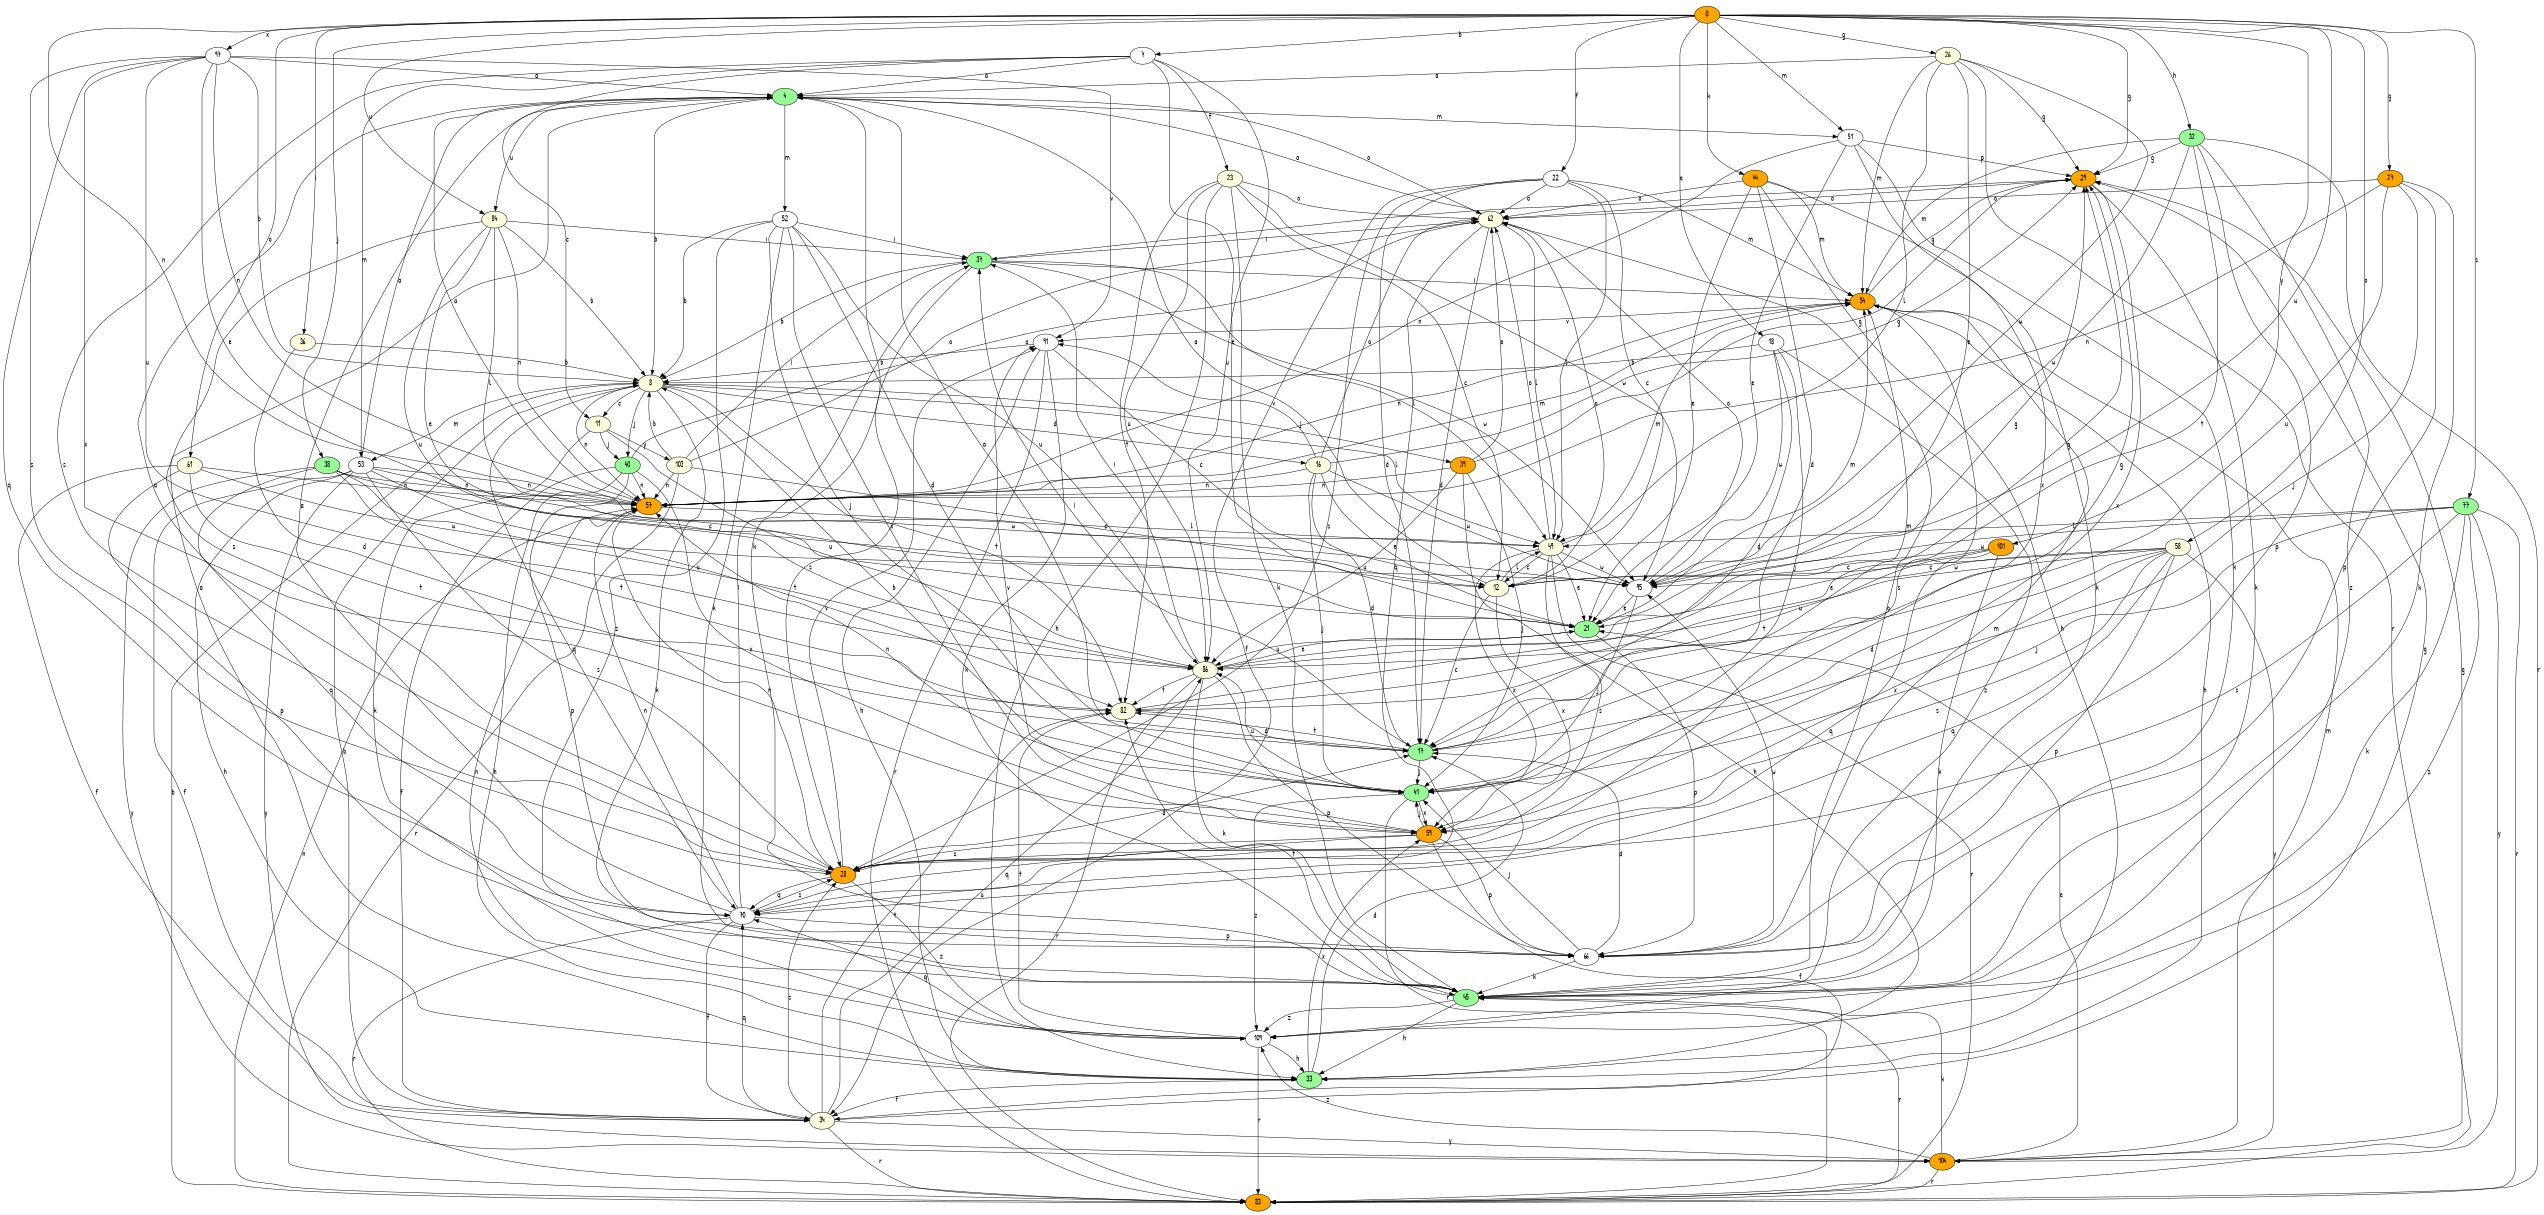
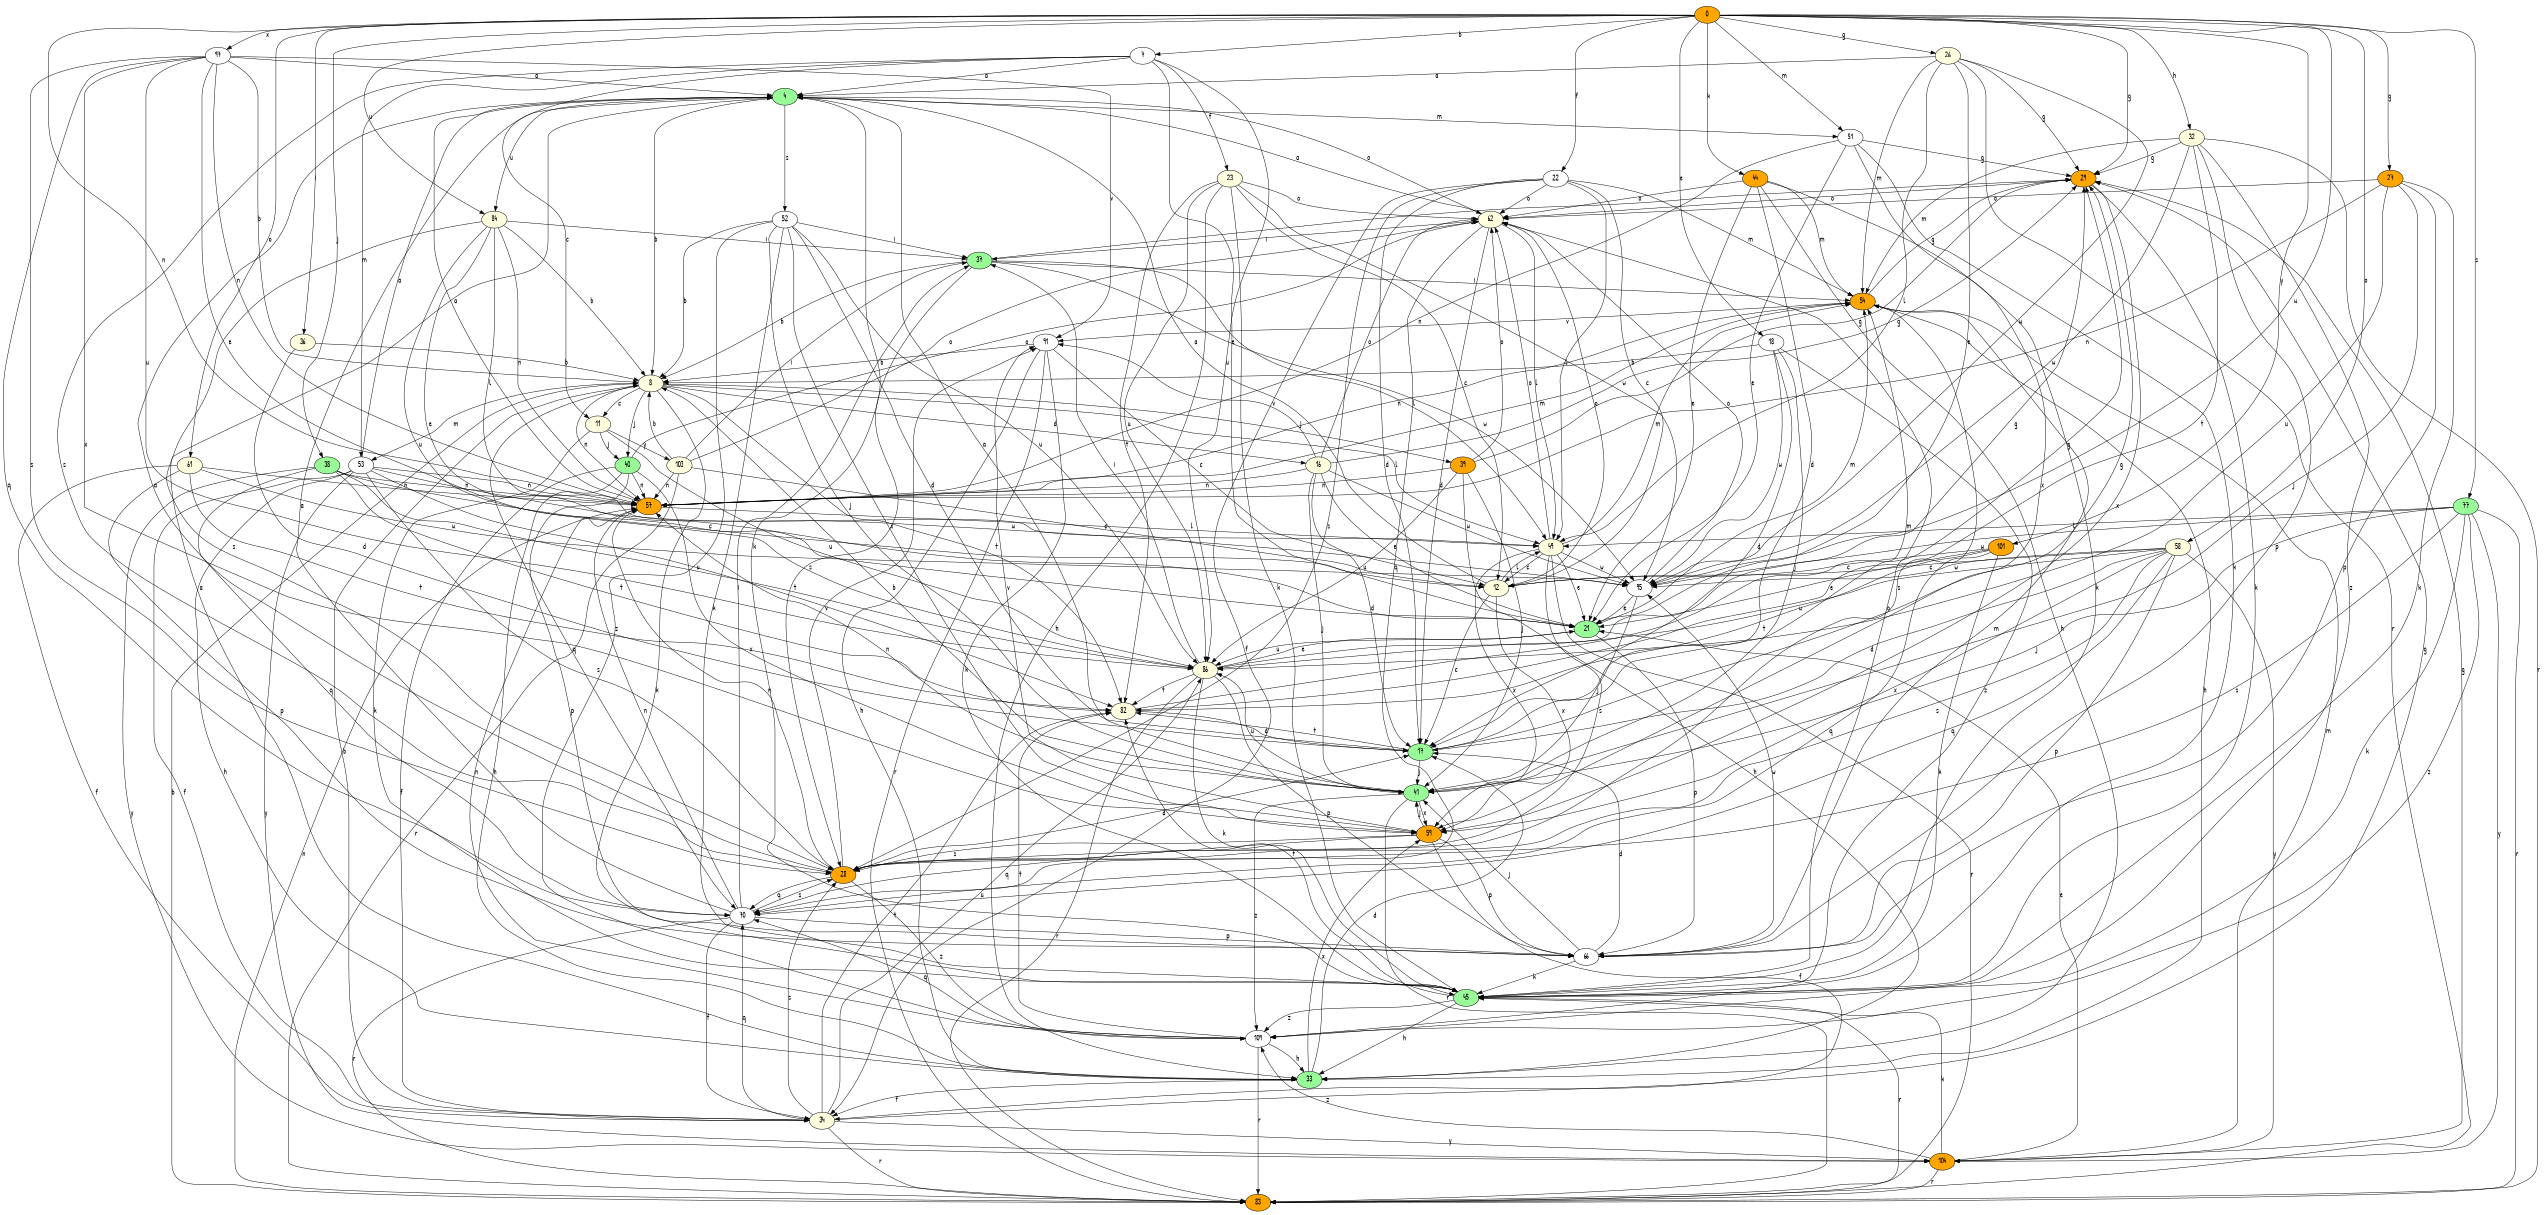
(2192, 138) -> (2192, 138)
(787, 158) -> (787, 158)
(1982, 158) -> (1982, 158)
(1122, 574) -> none
